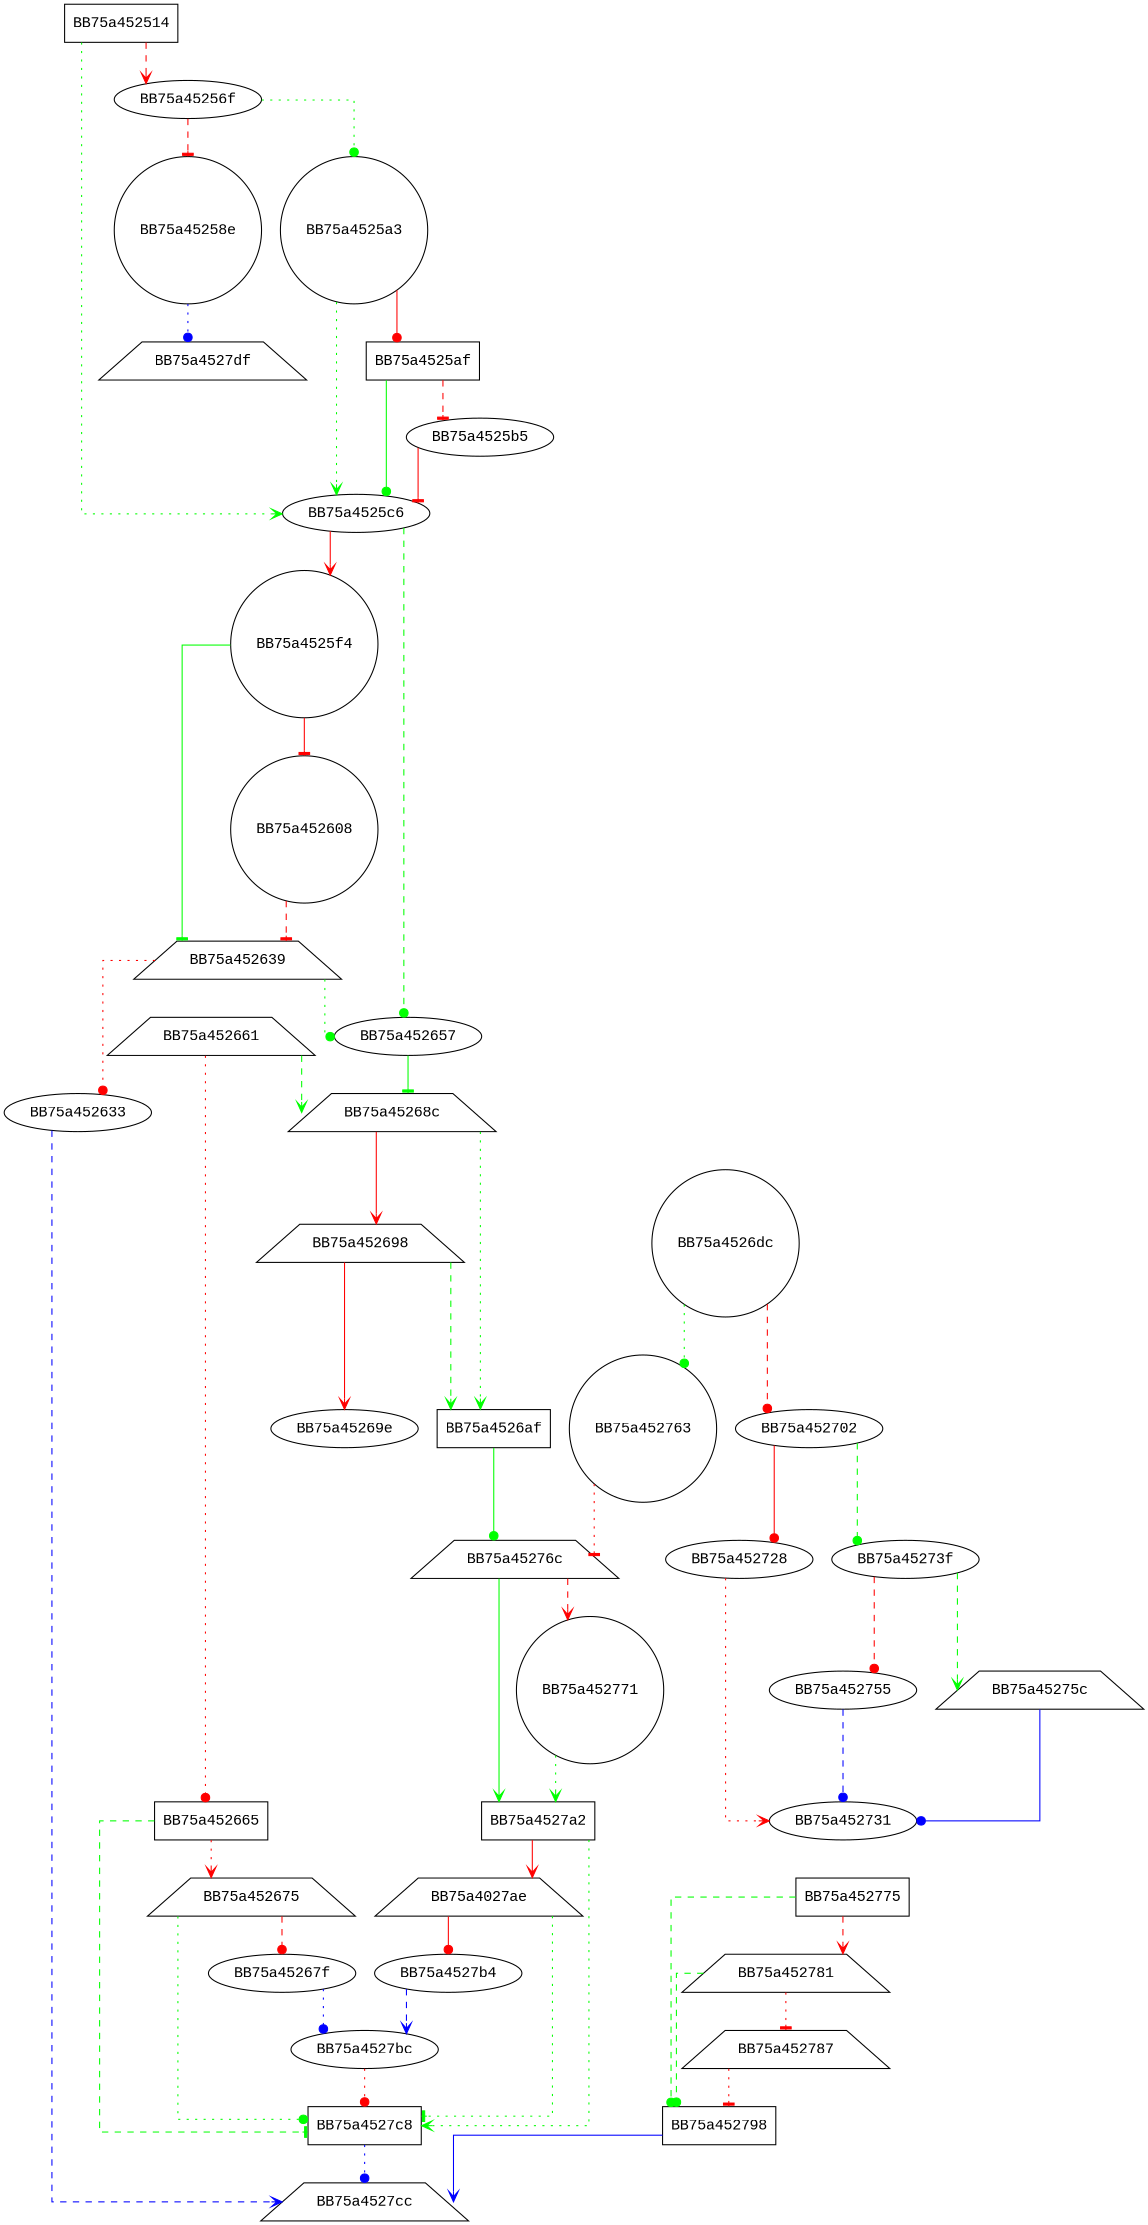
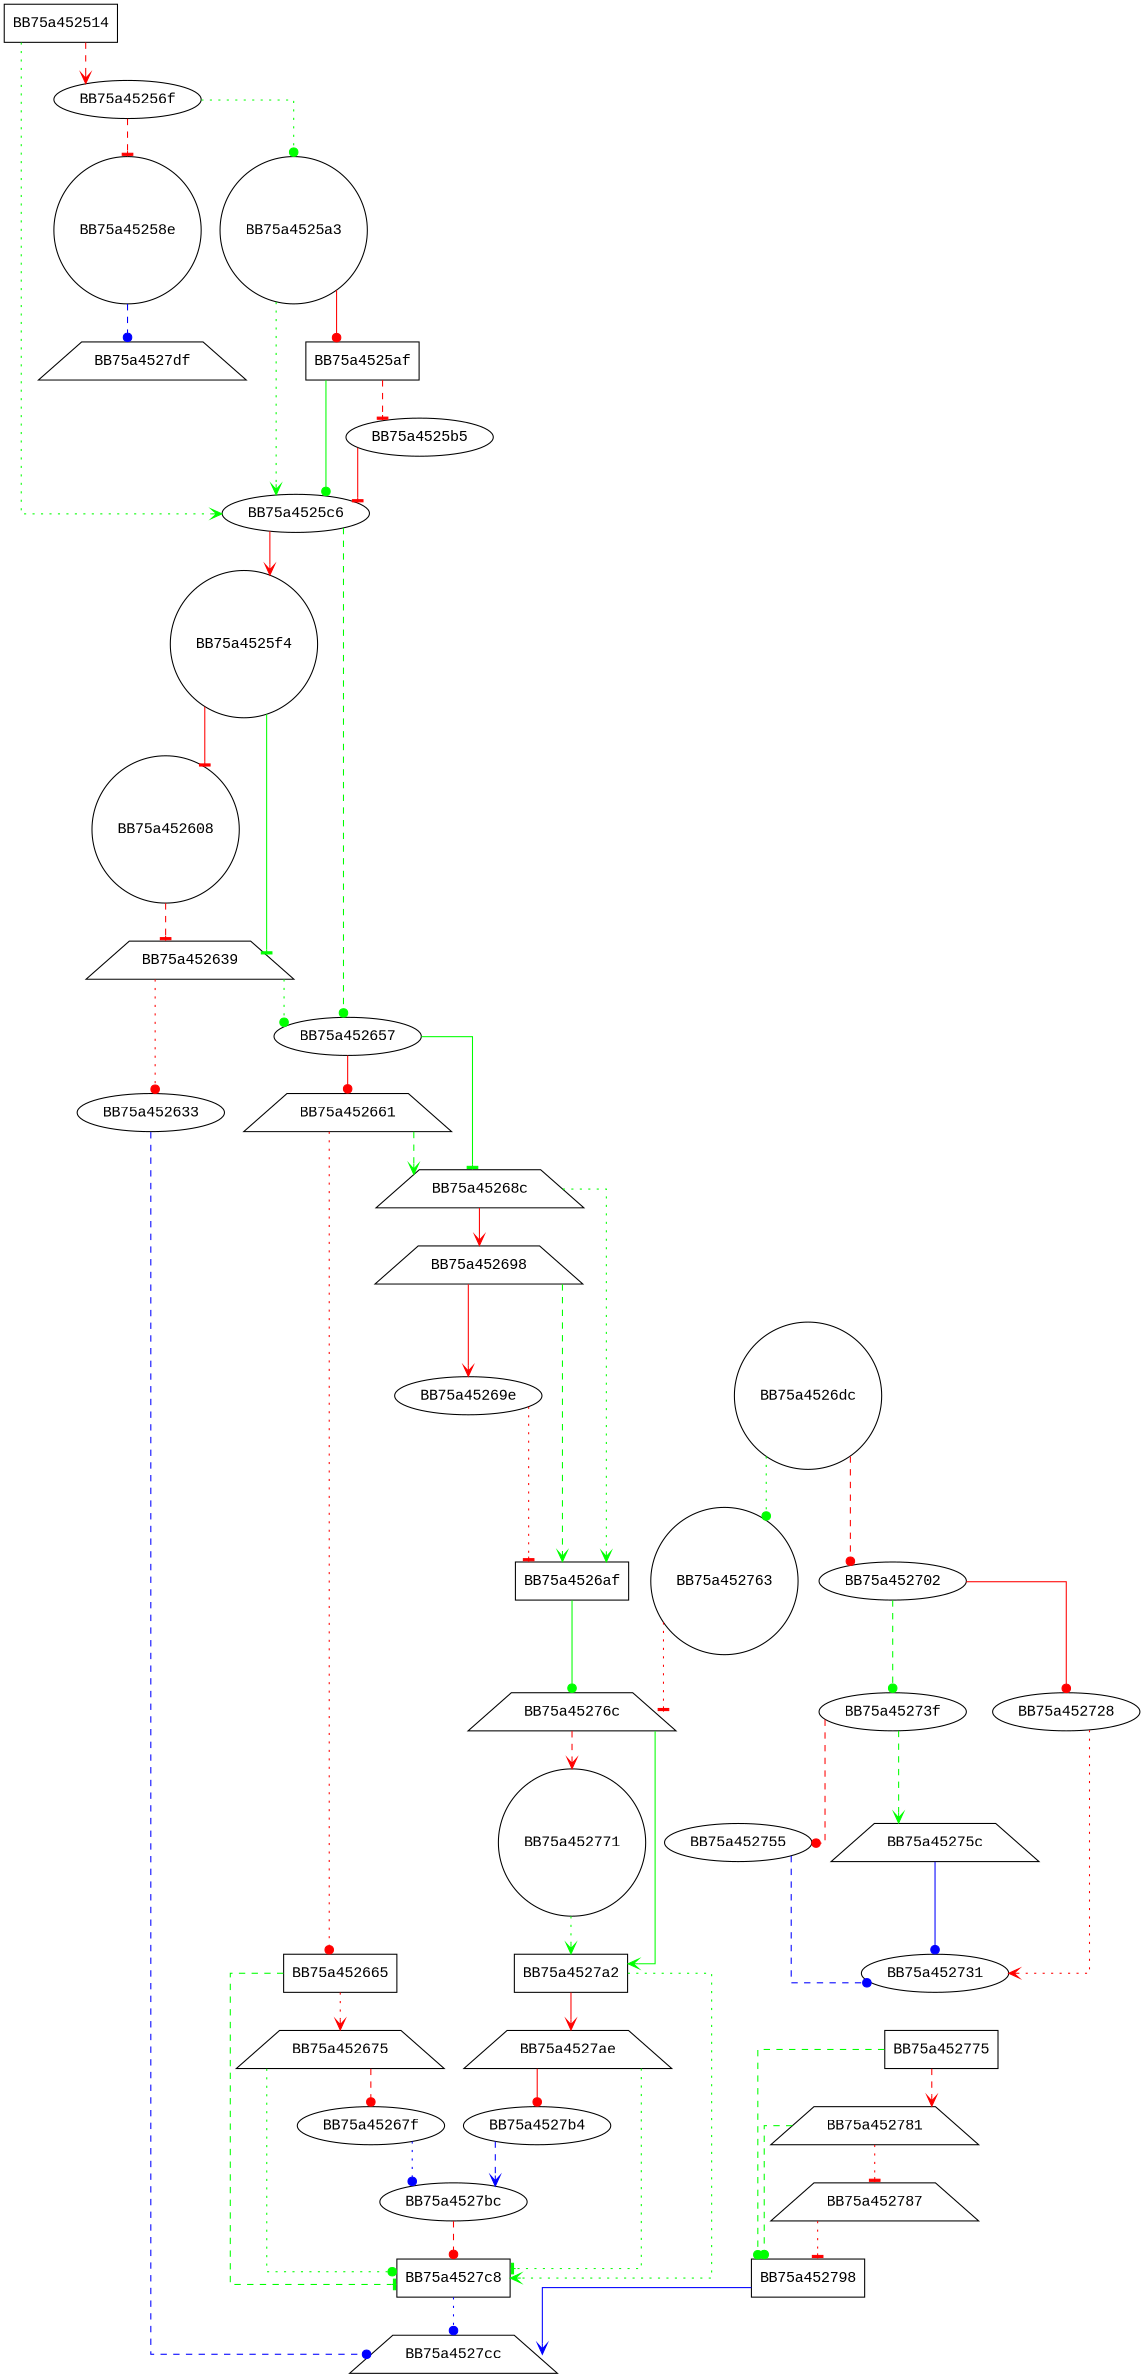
(188, 319) -> (128, 319)
none -> (348, 1070)
none -> (529, 1482)
(52, 1776) -> (151, 1849)
(479, 1897) -> (568, 2049)
(365, 2083) -> (453, 2236)
